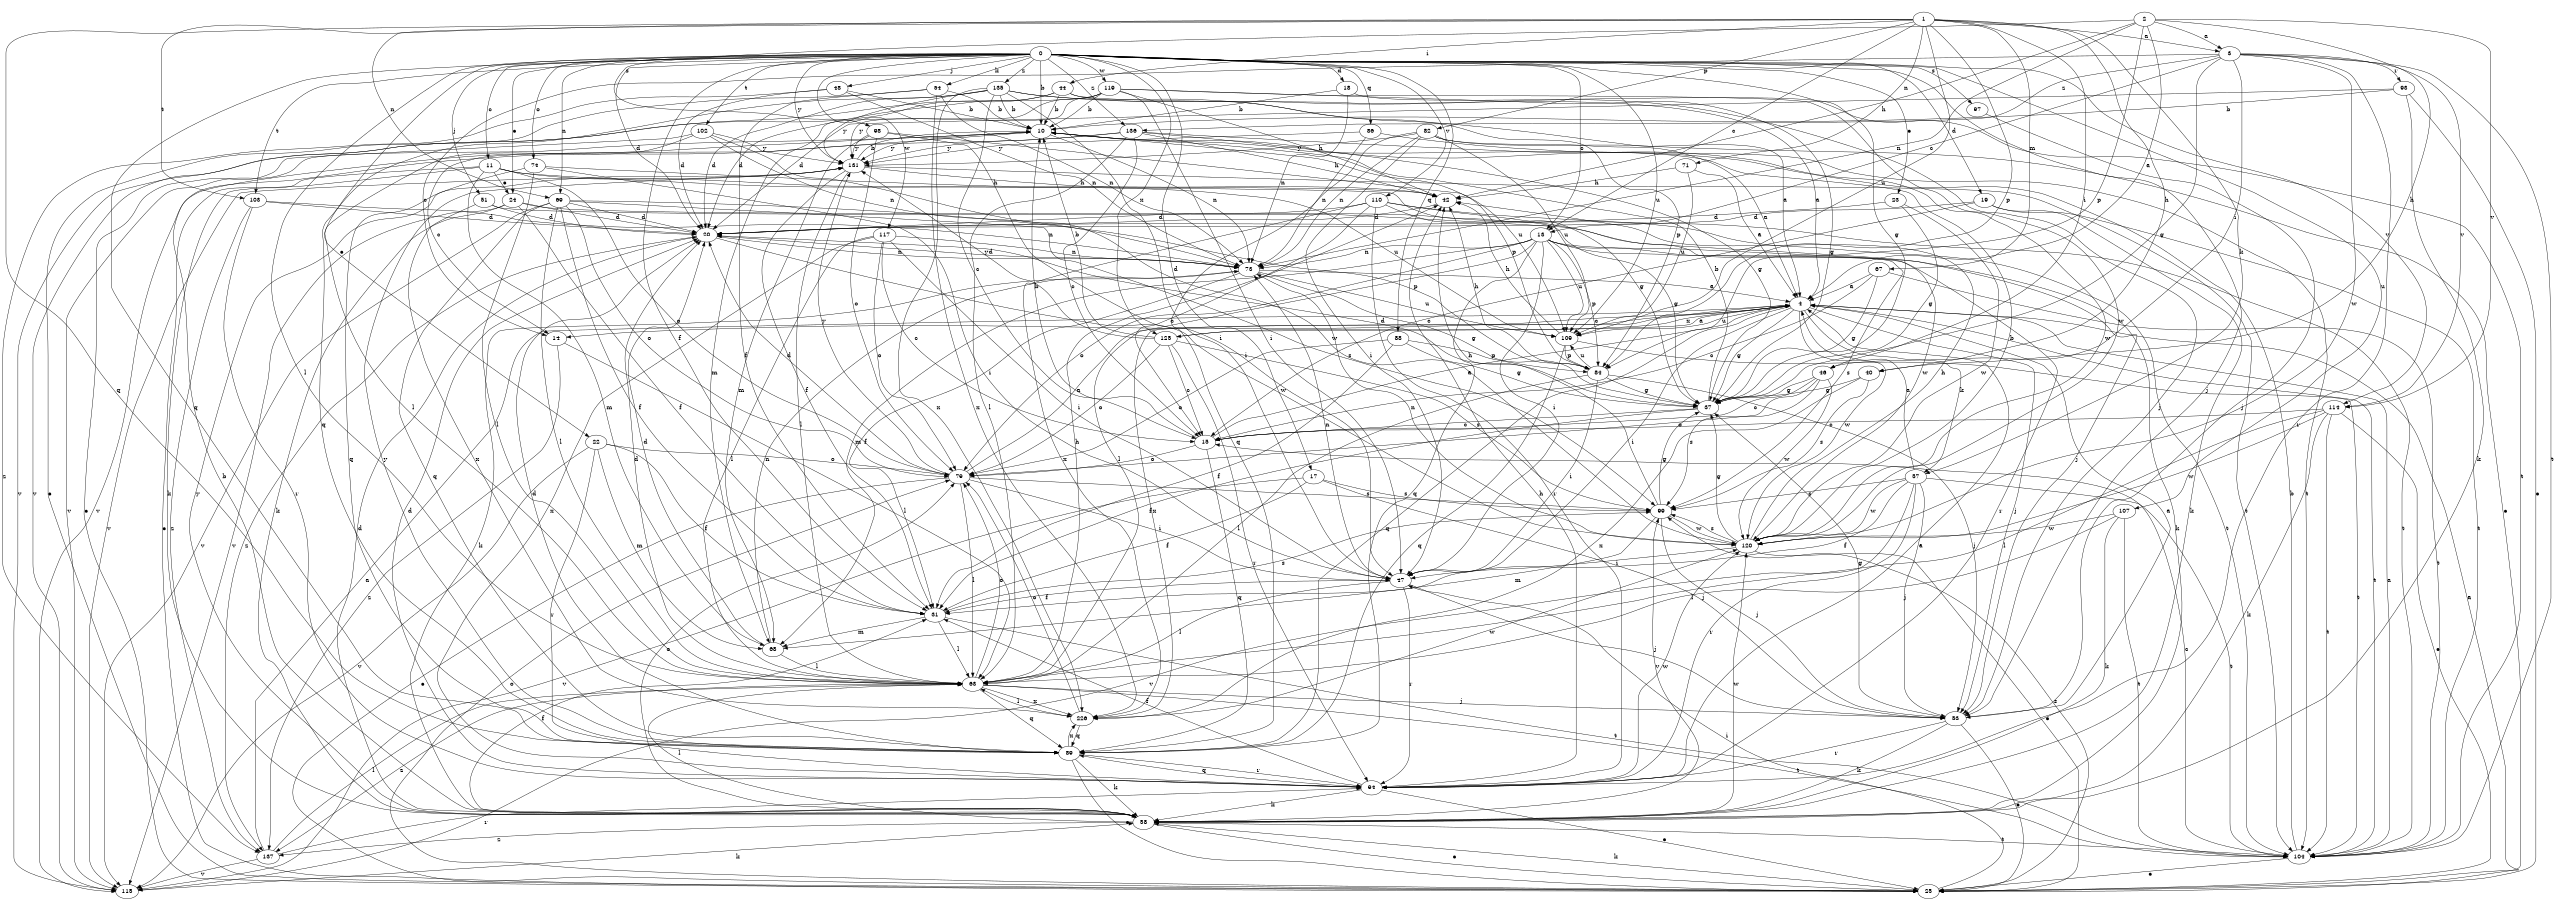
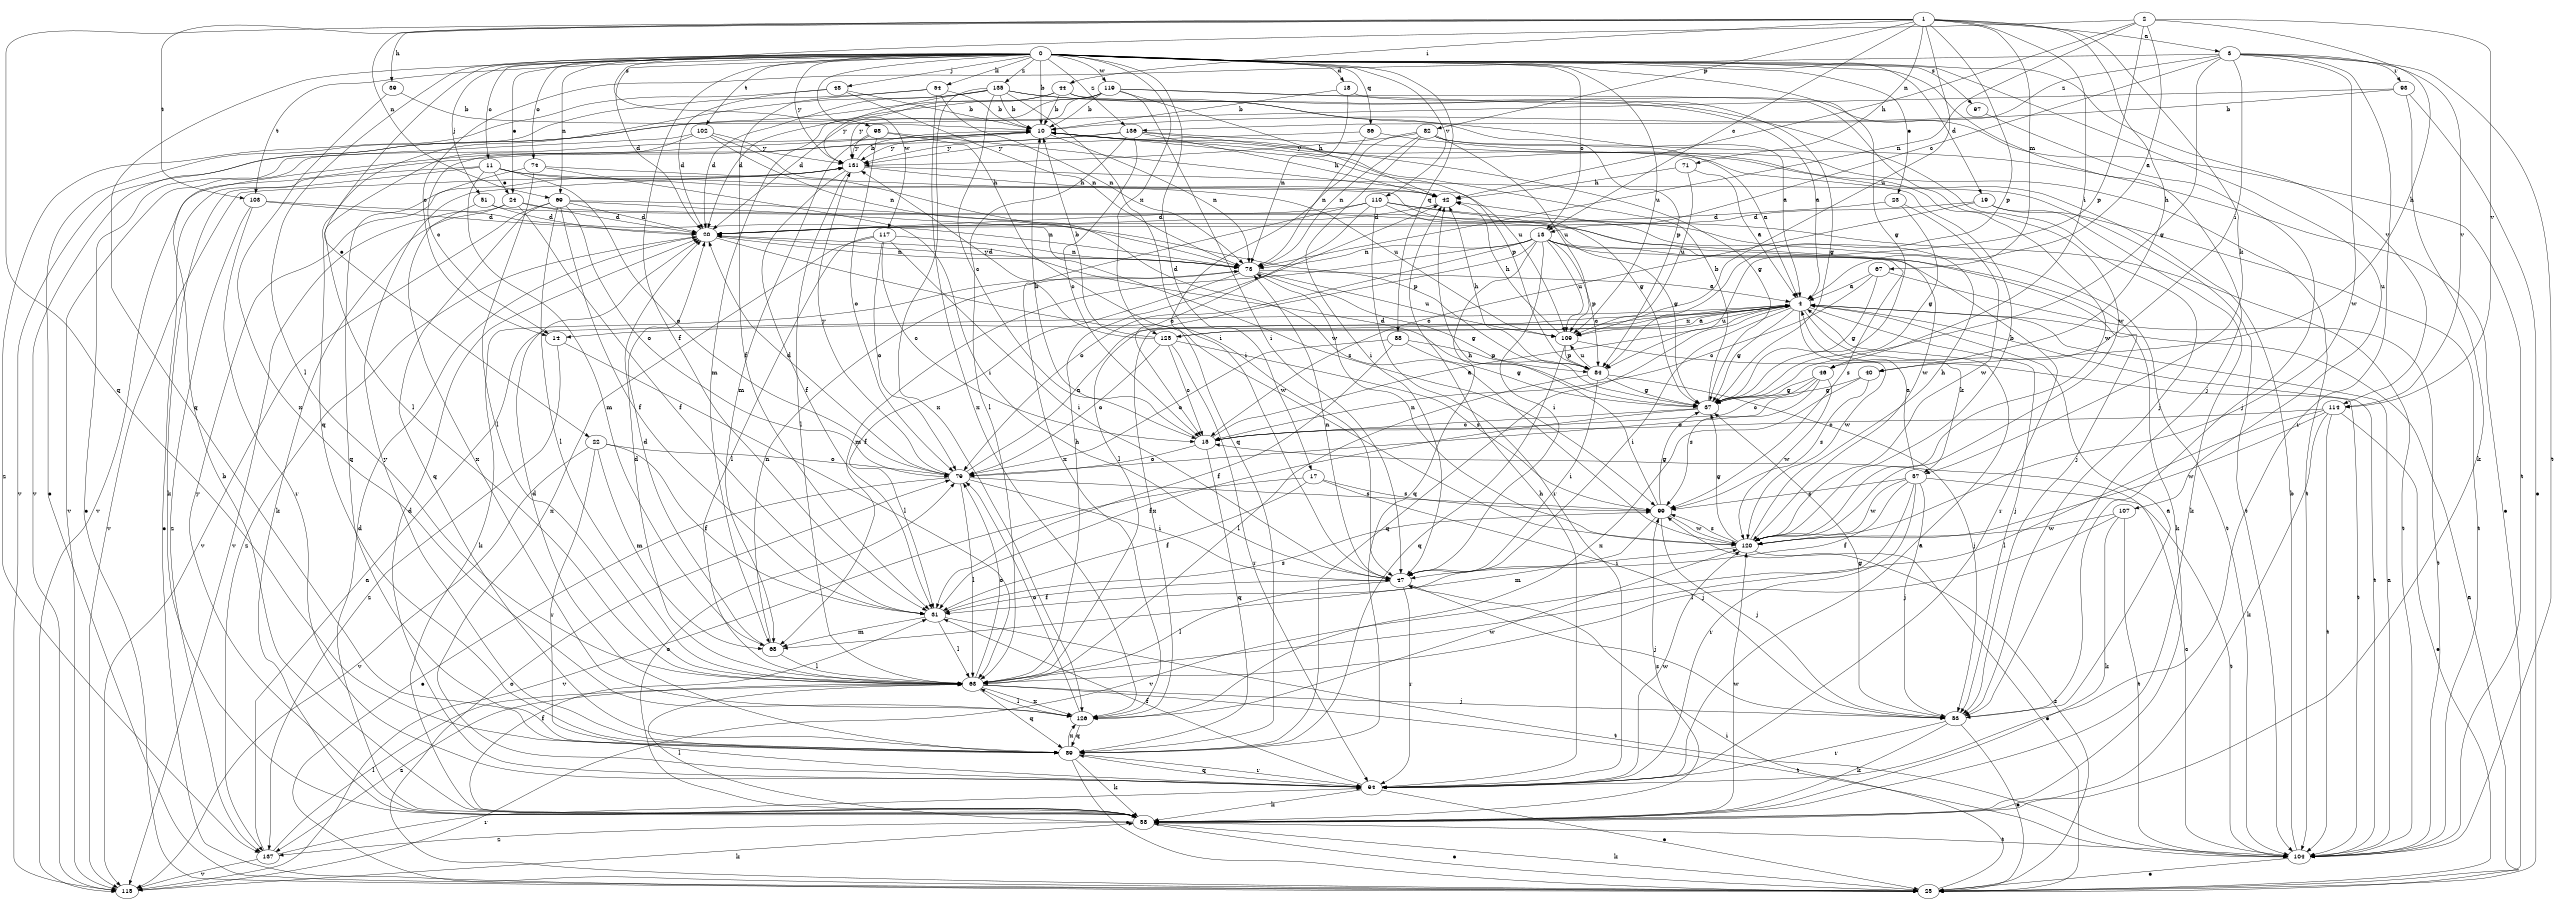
(2187, 32) -> none
none -> (393, 88)
(1658, 667) -> (1658, 667)
(1082, 719) -> (1082, 719)
